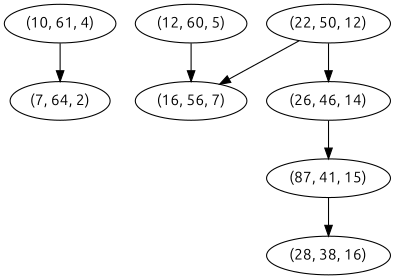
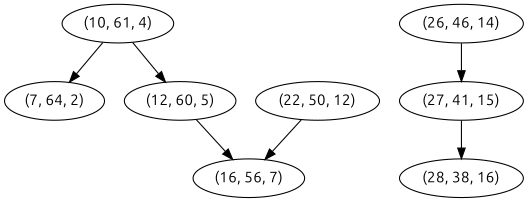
(329, 57) -> none
none -> (146, 58)
(329, 178) -> (461, 101)
